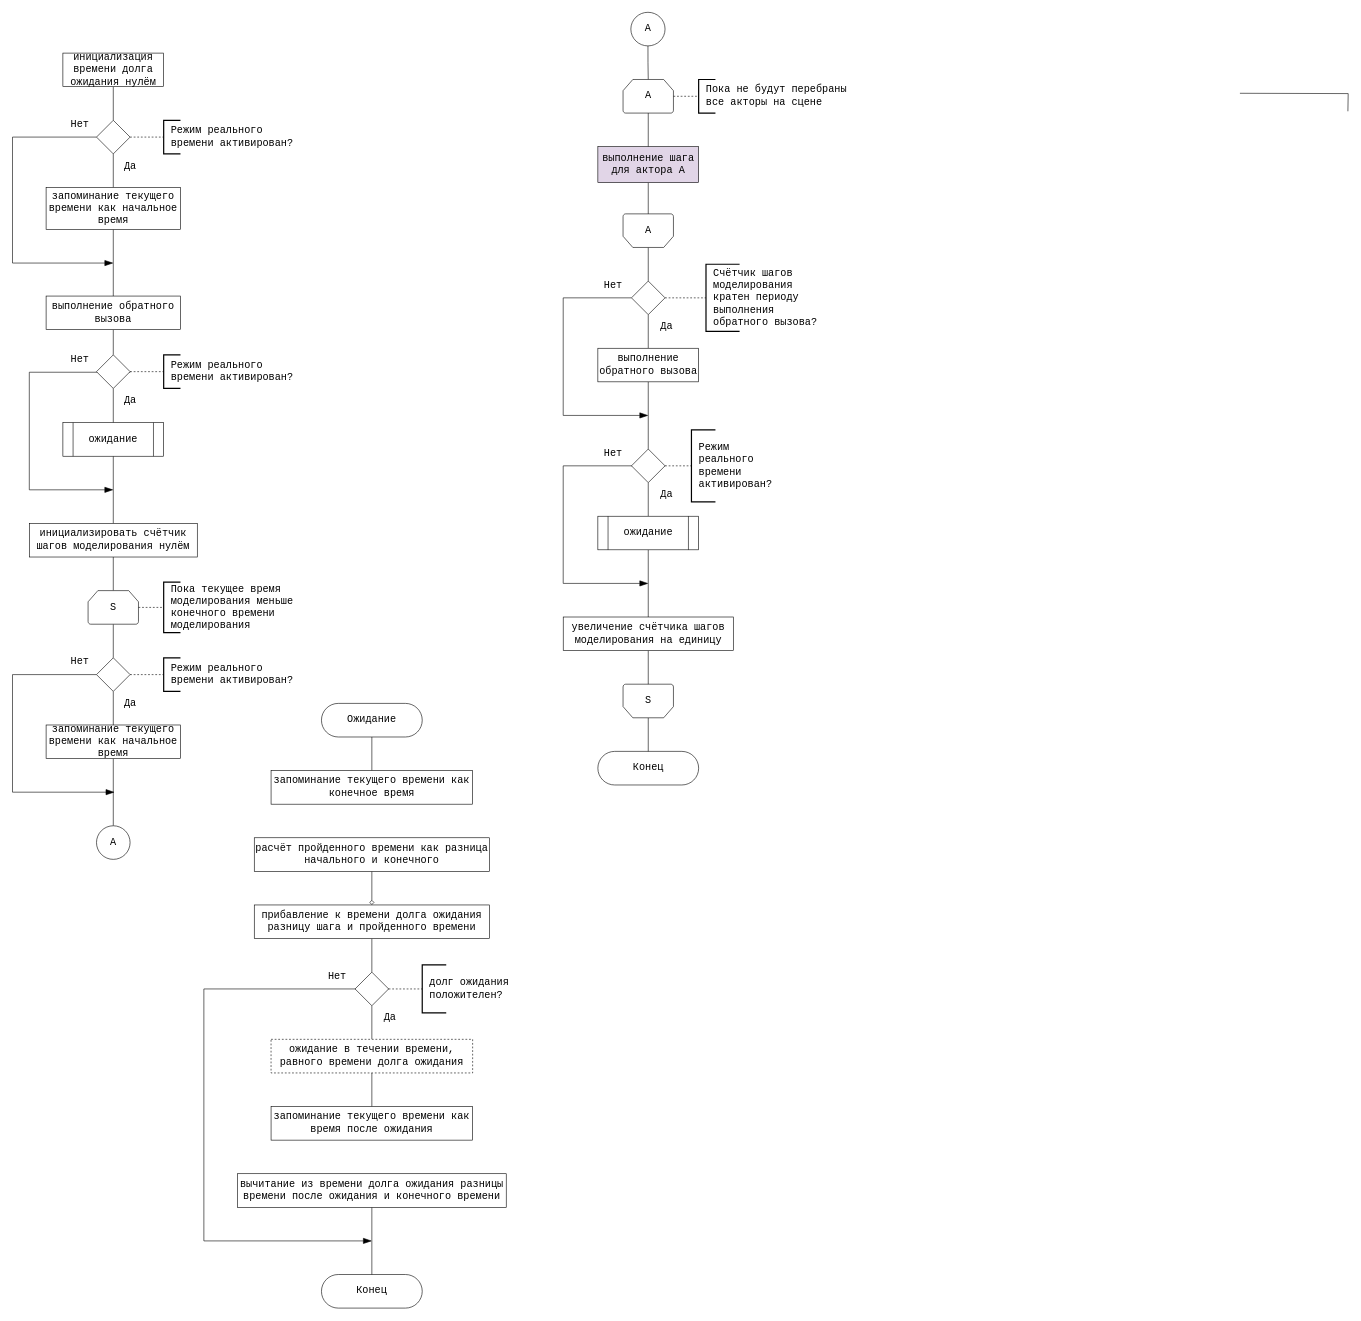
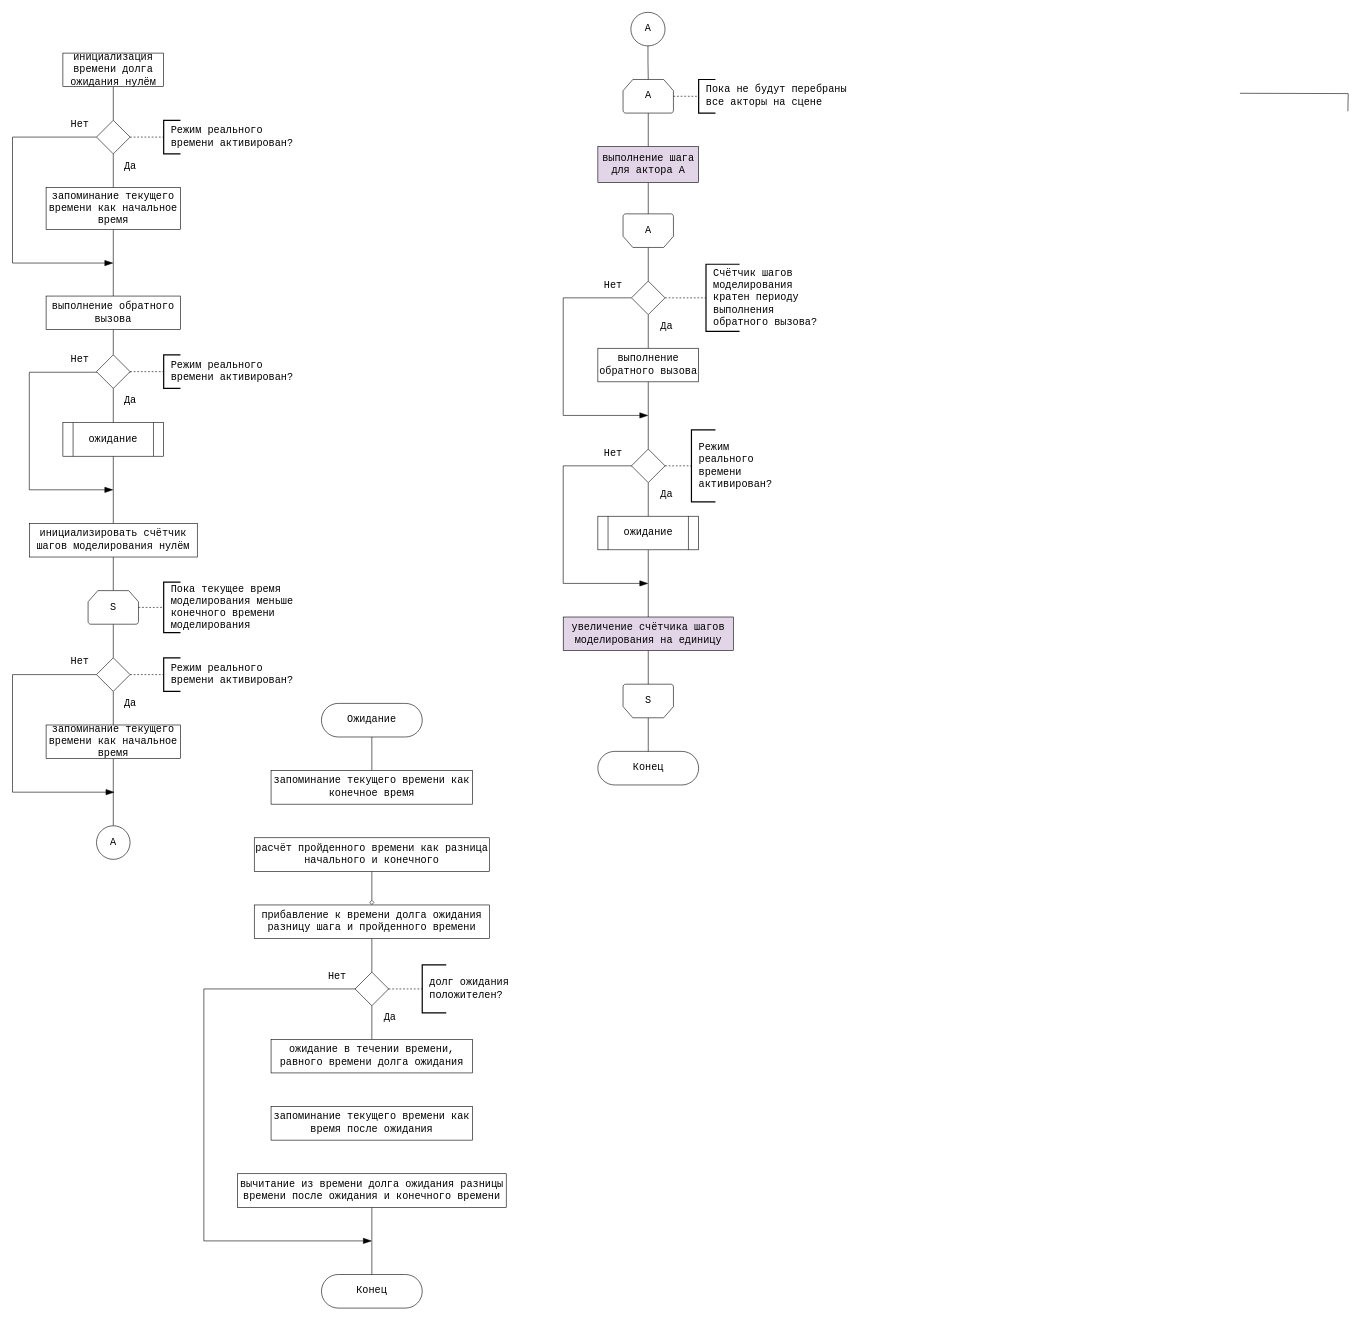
(648, 634) -> (648, 634)
(372, 1056) -> (372, 1056)
(372, 1089) -> none
